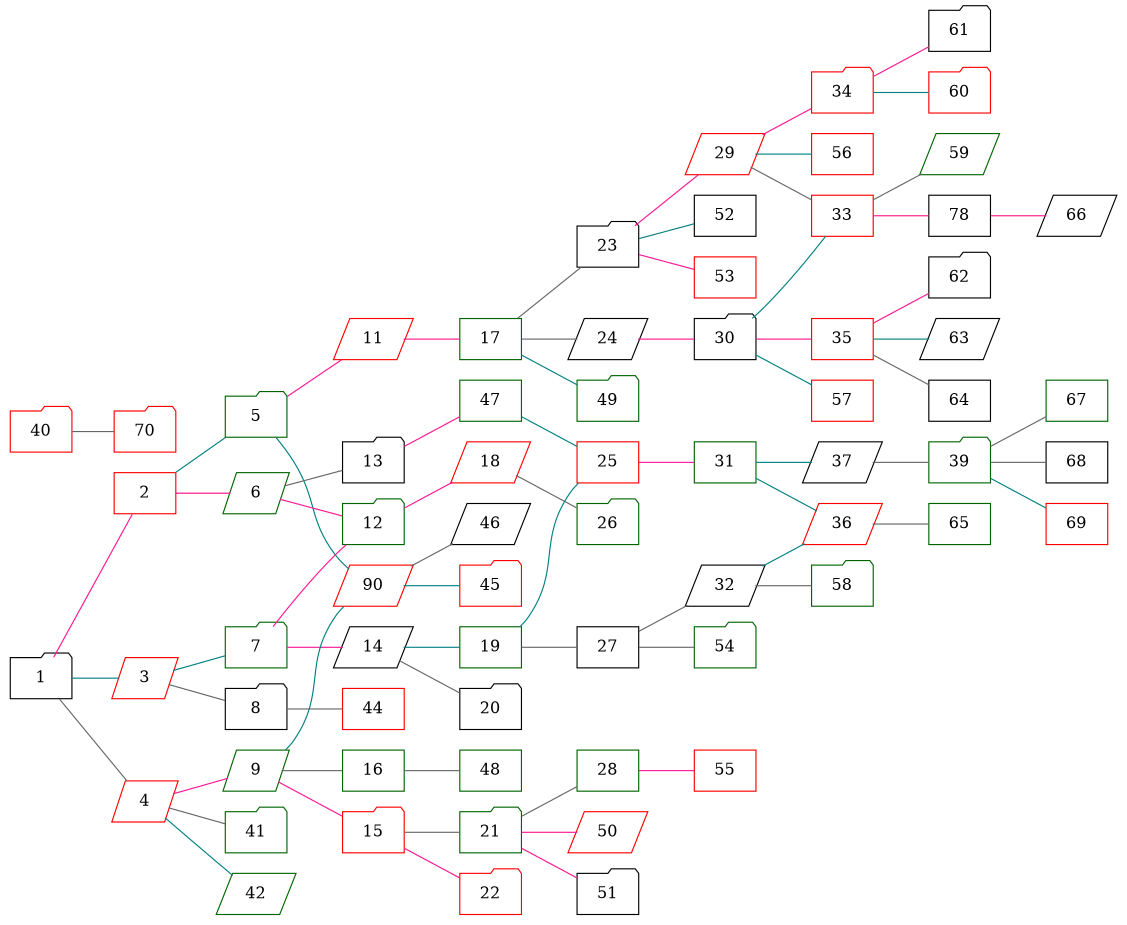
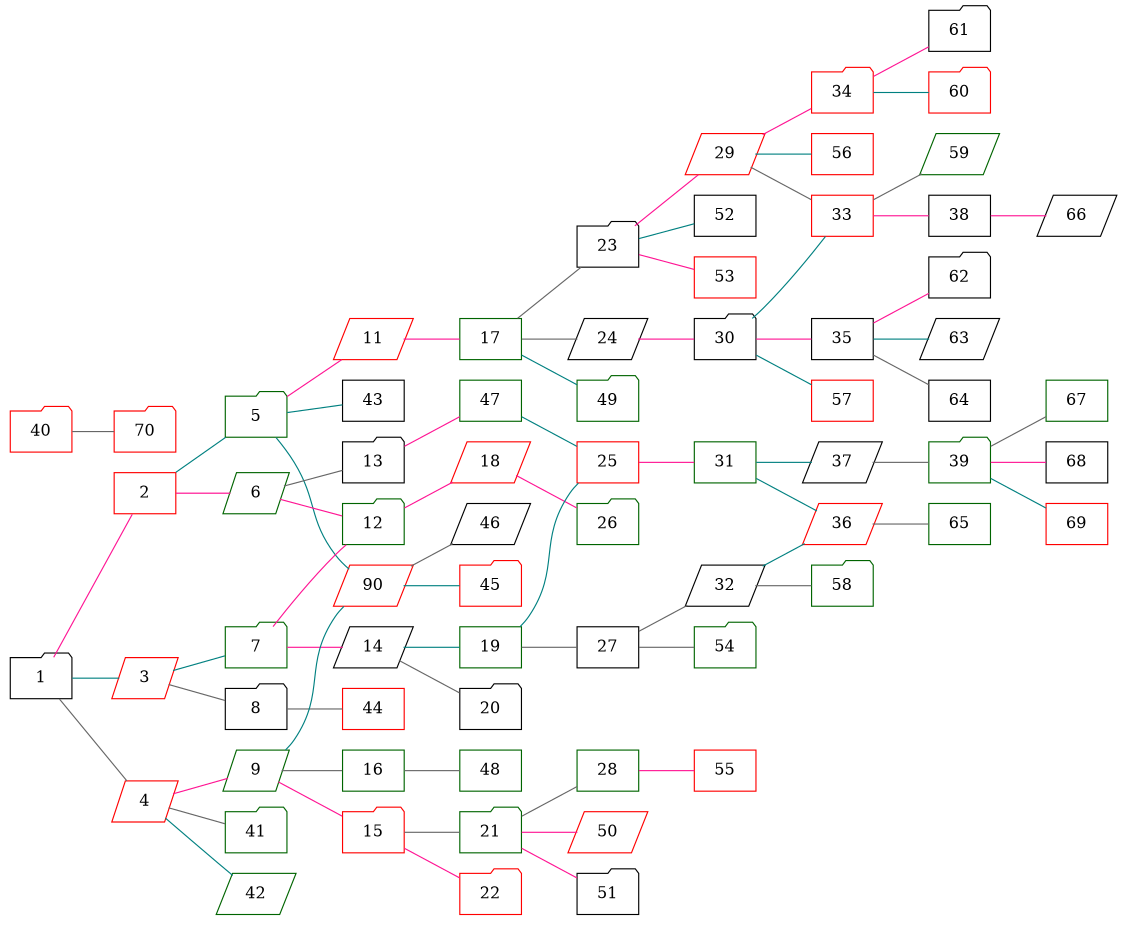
(960, 216) -> (960, 216)
(842, 339) -> (842, 339)
none -> (373, 401)
(1018, 462) -> (1018, 462)
(546, 492) -> (546, 492)
